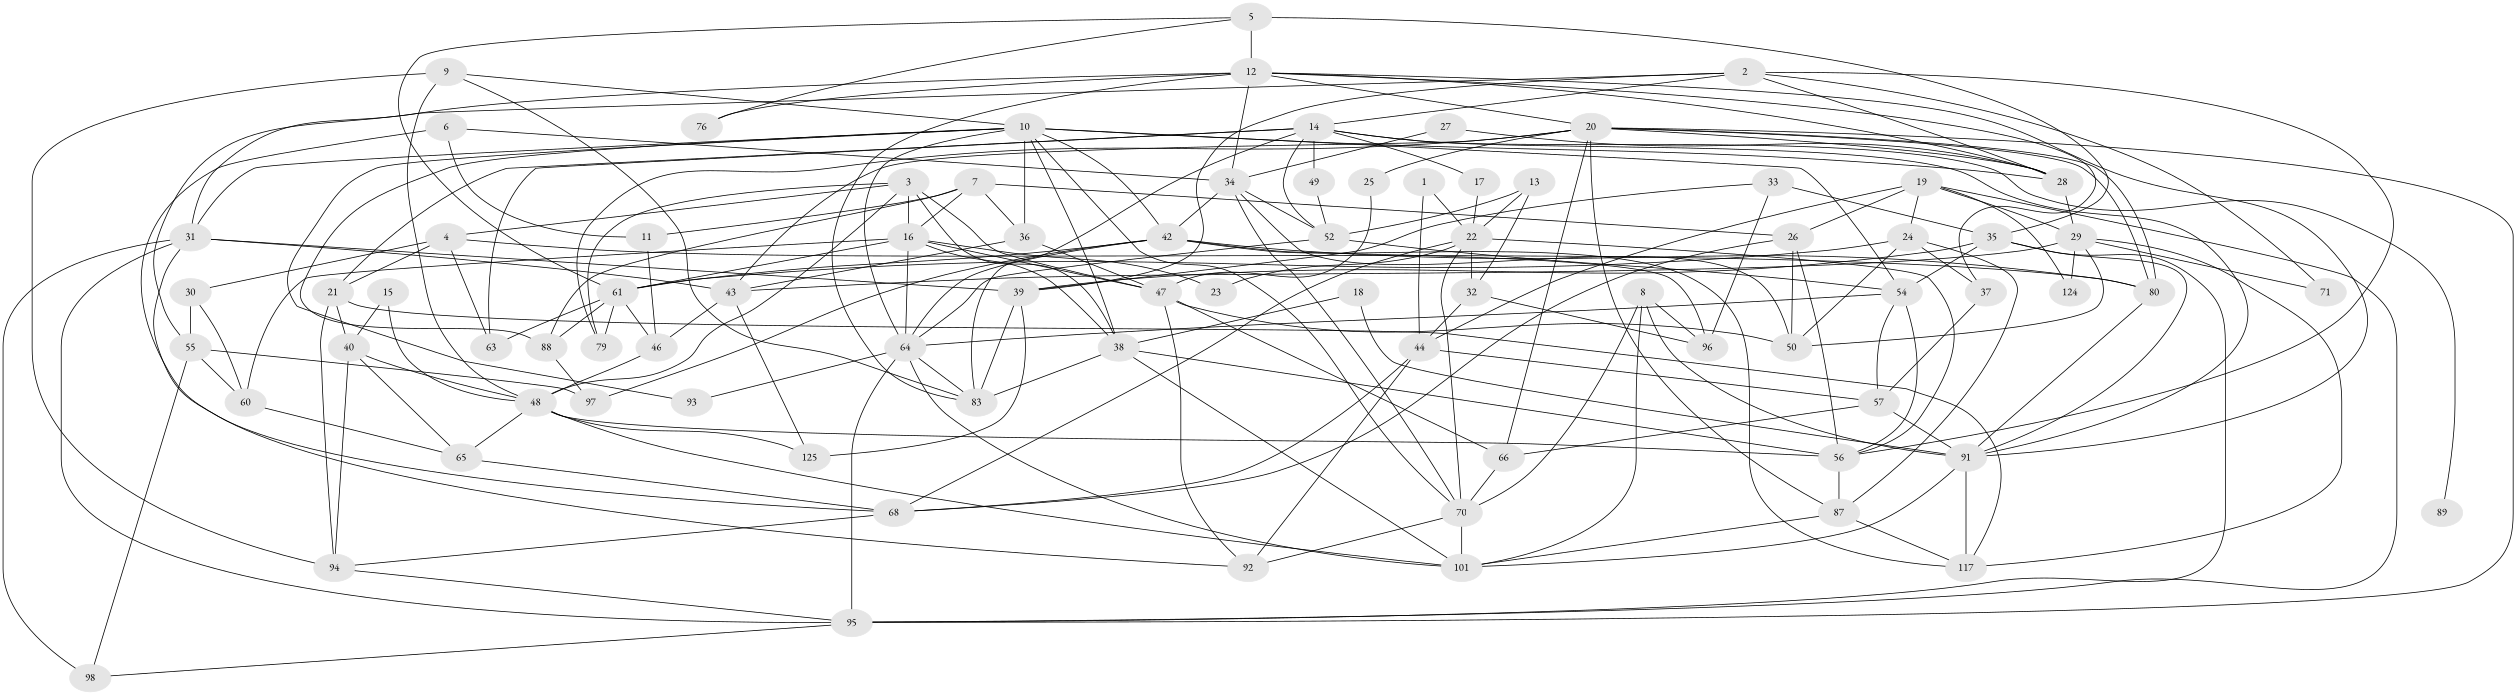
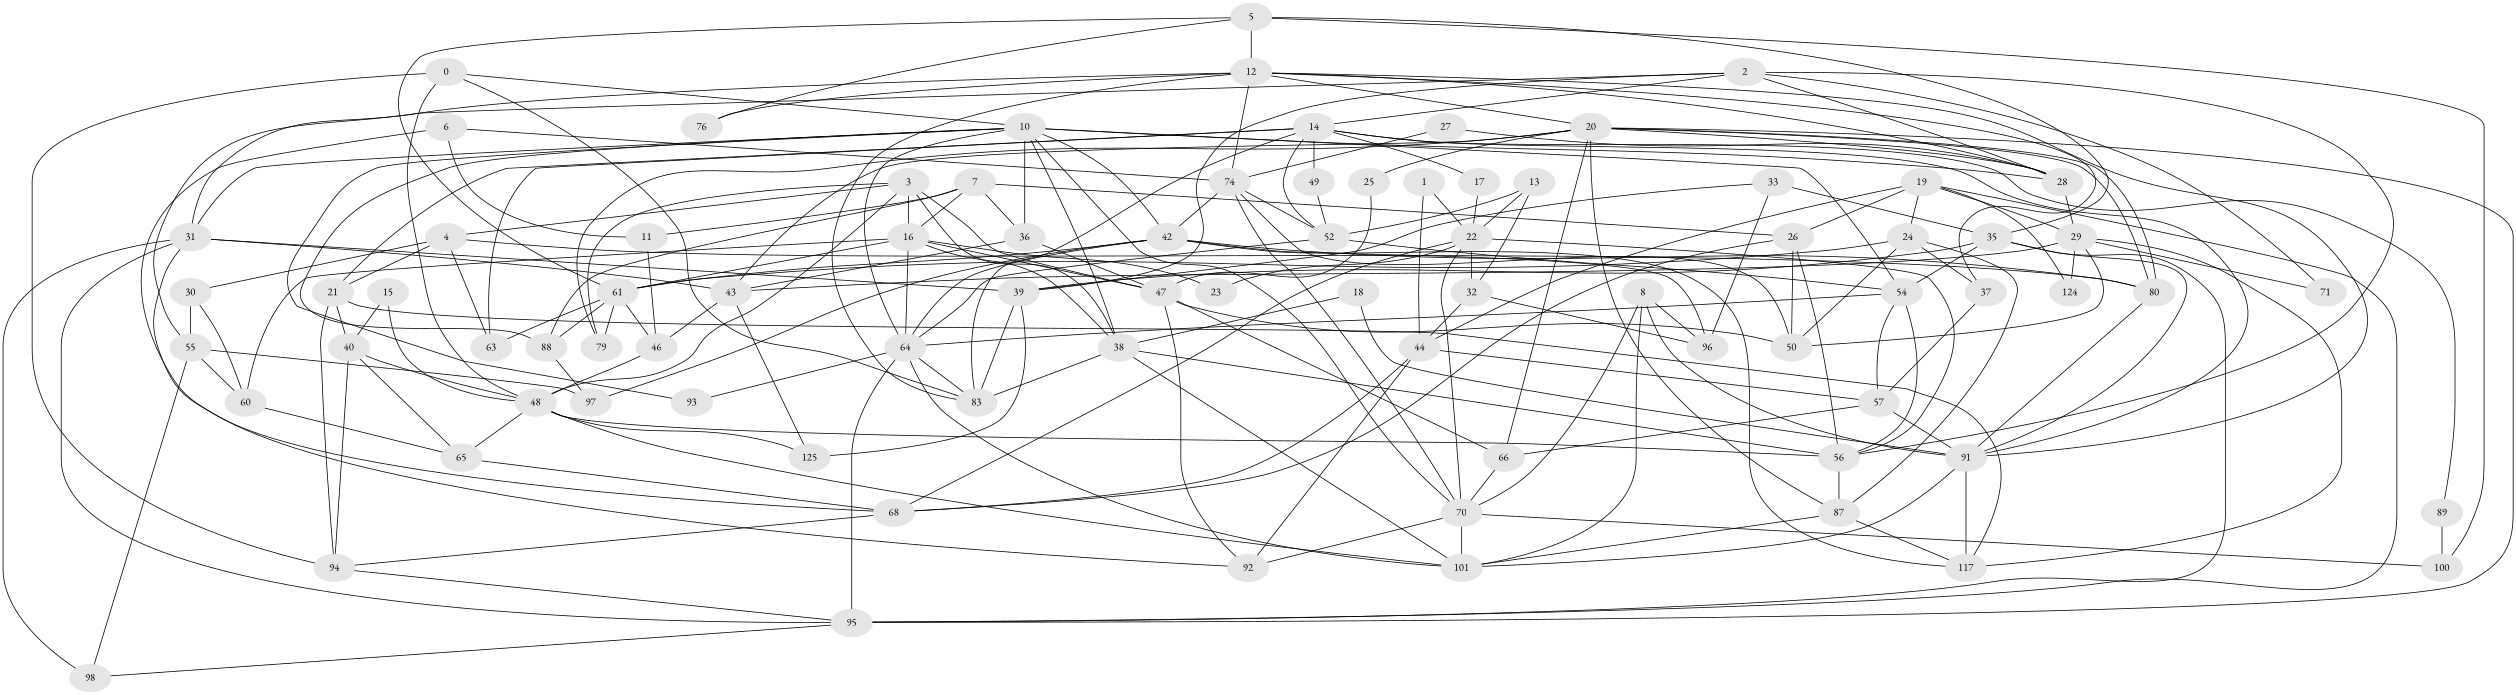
(446, 72) -> (446, 72)
(1230, 182) -> (1230, 182)
none -> (2442, 568)
